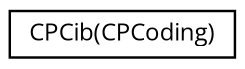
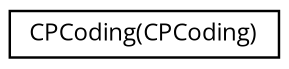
(122, 34) -> (144, 34)
